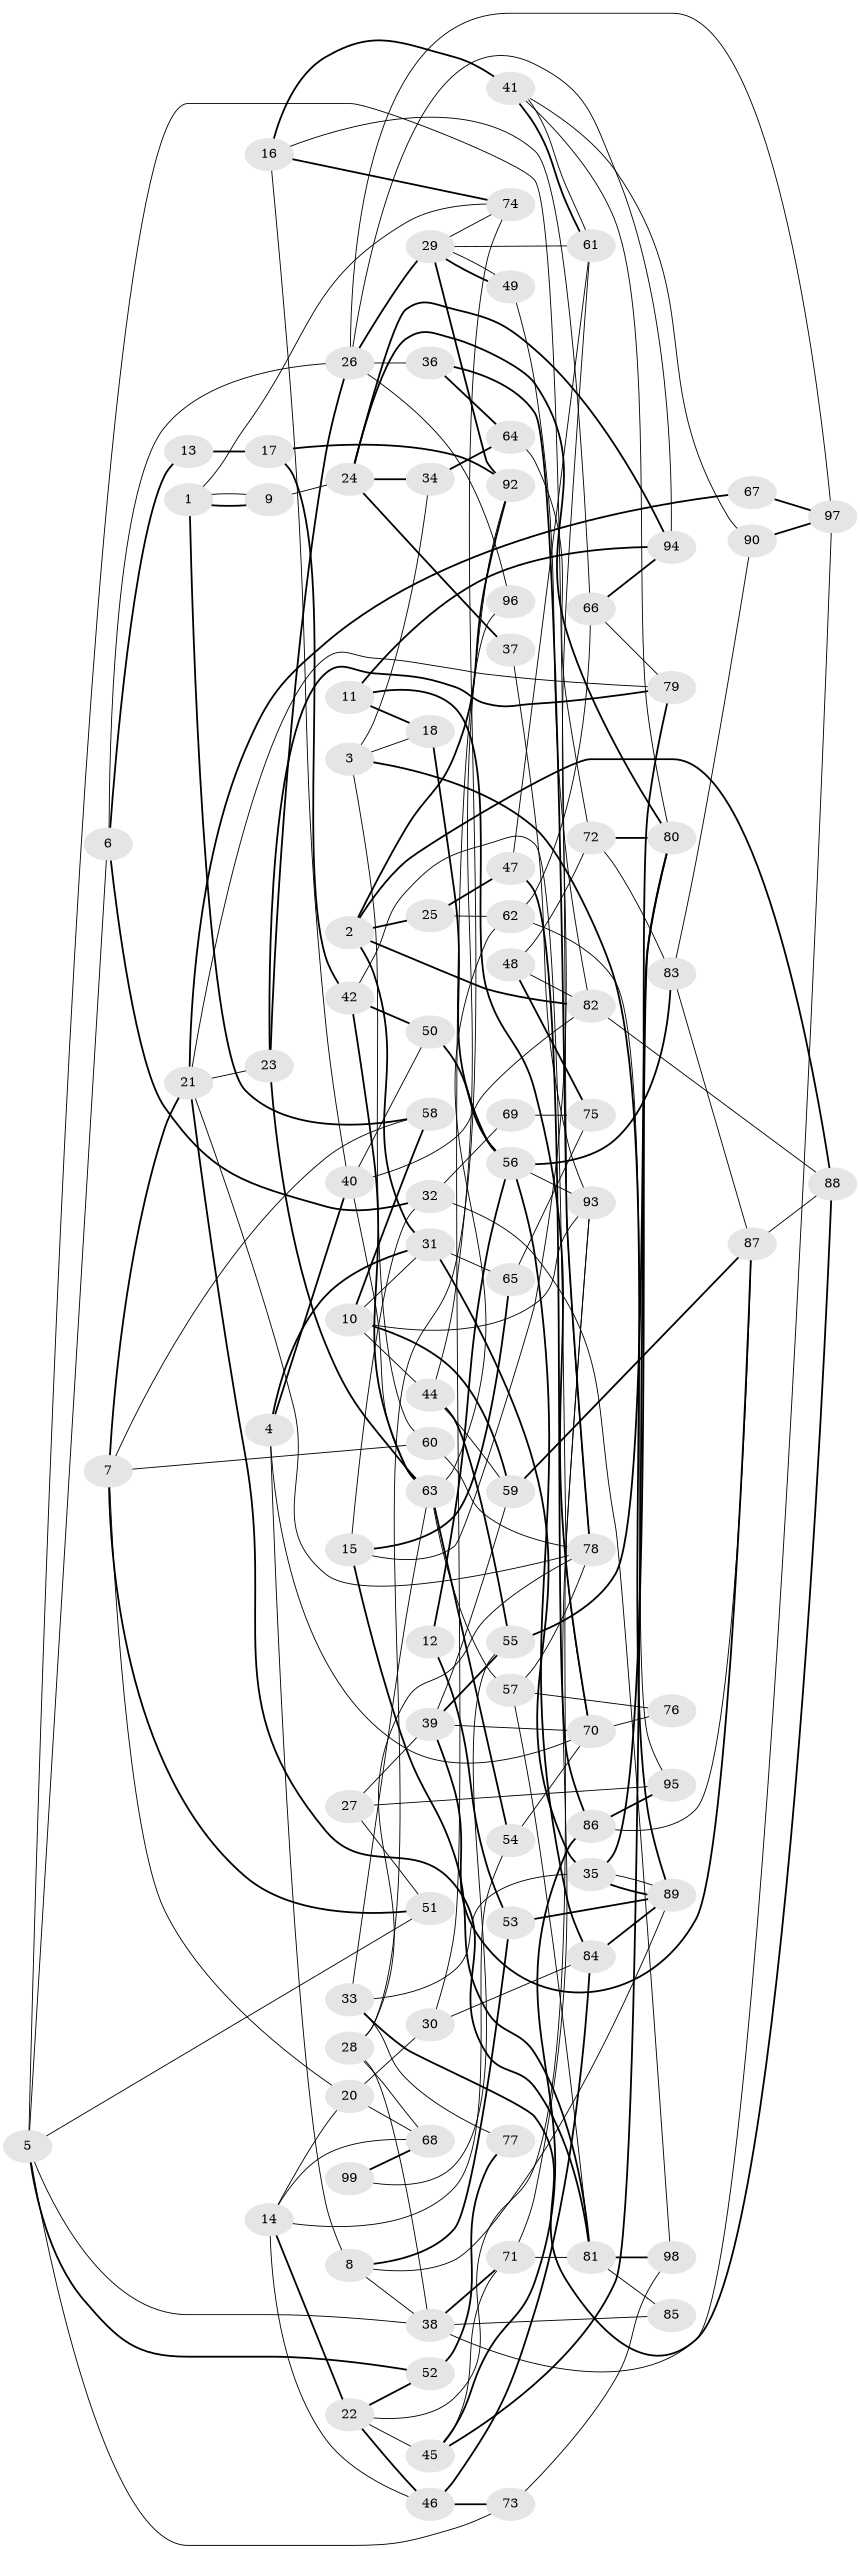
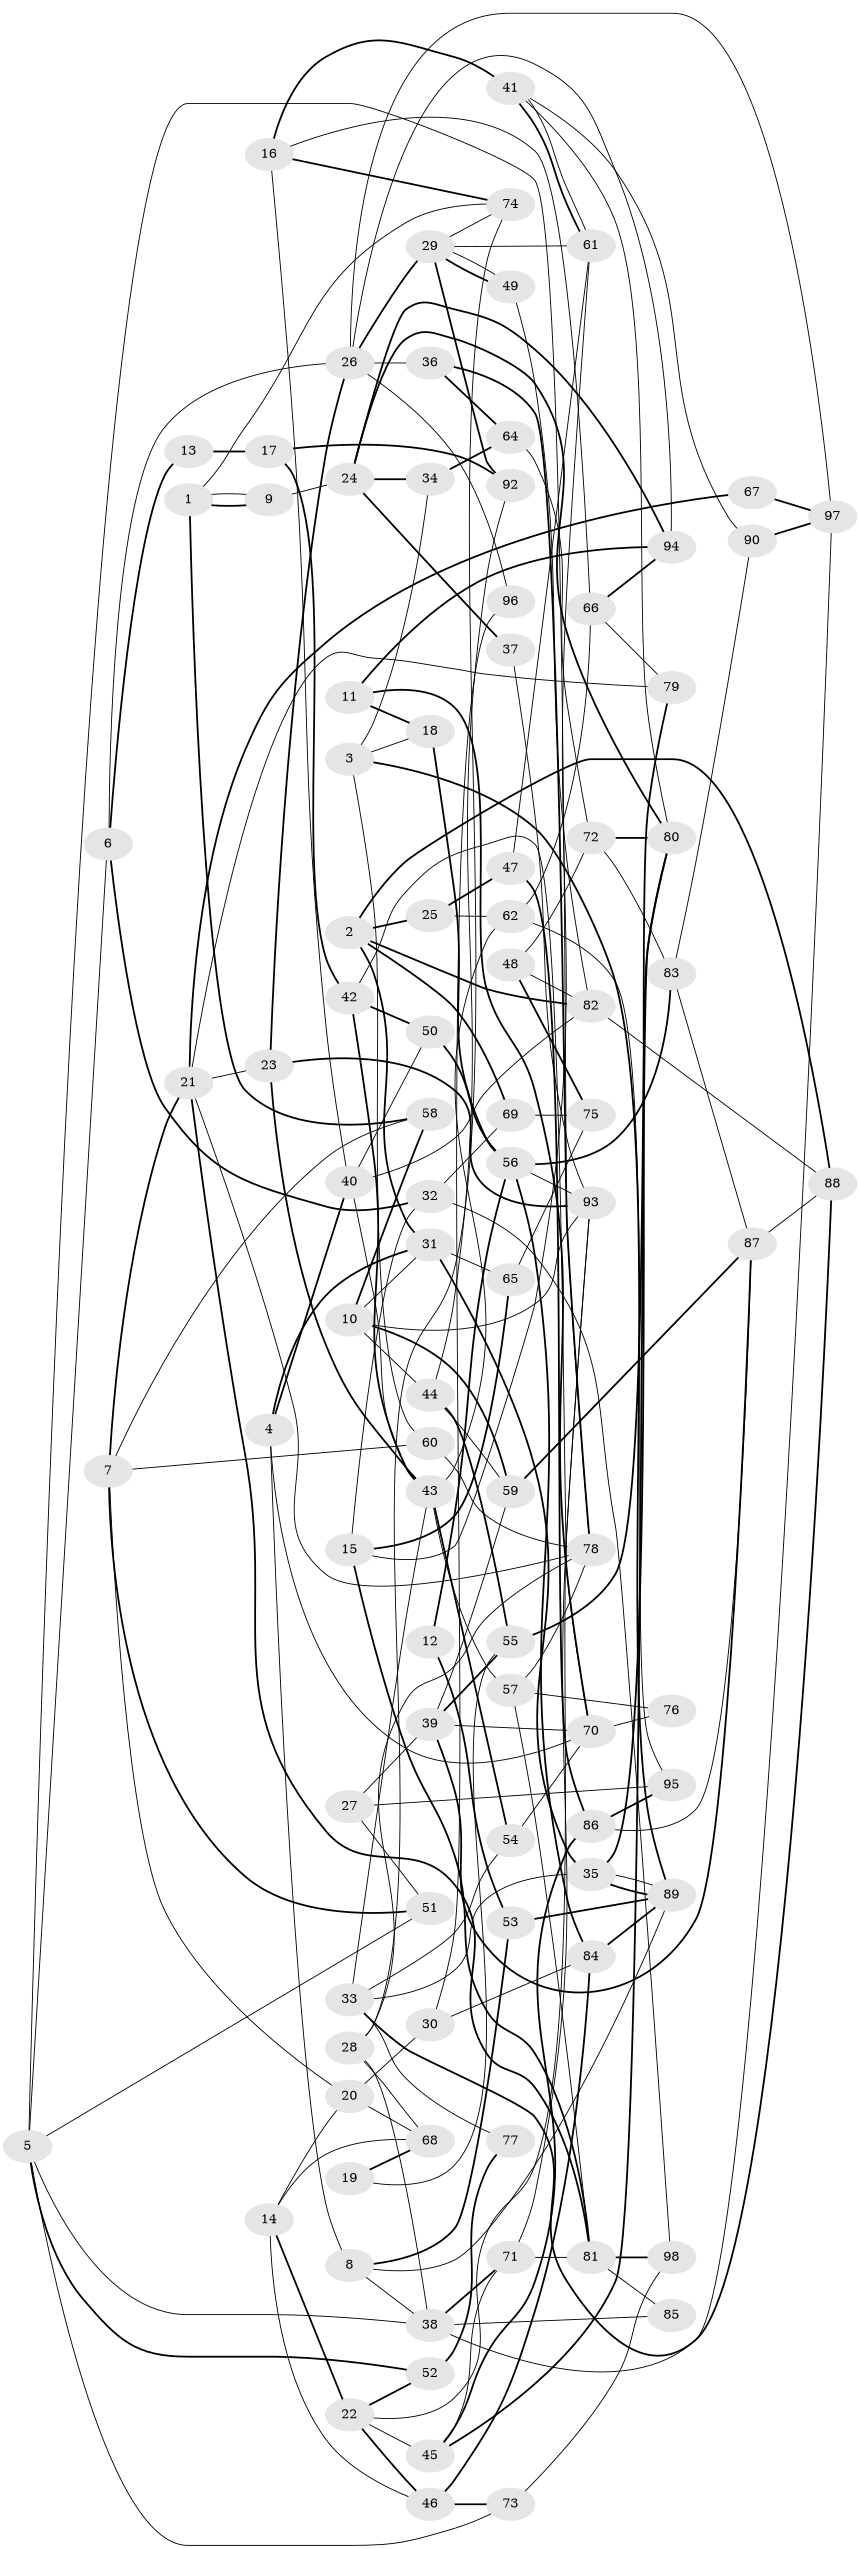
(320, 681) -> (449, 1087)
(463, 733) -> (450, 1003)
(430, 1492) -> (430, 1492)
(469, 2158) -> (446, 1940)
(350, 2179) -> (350, 2179)
